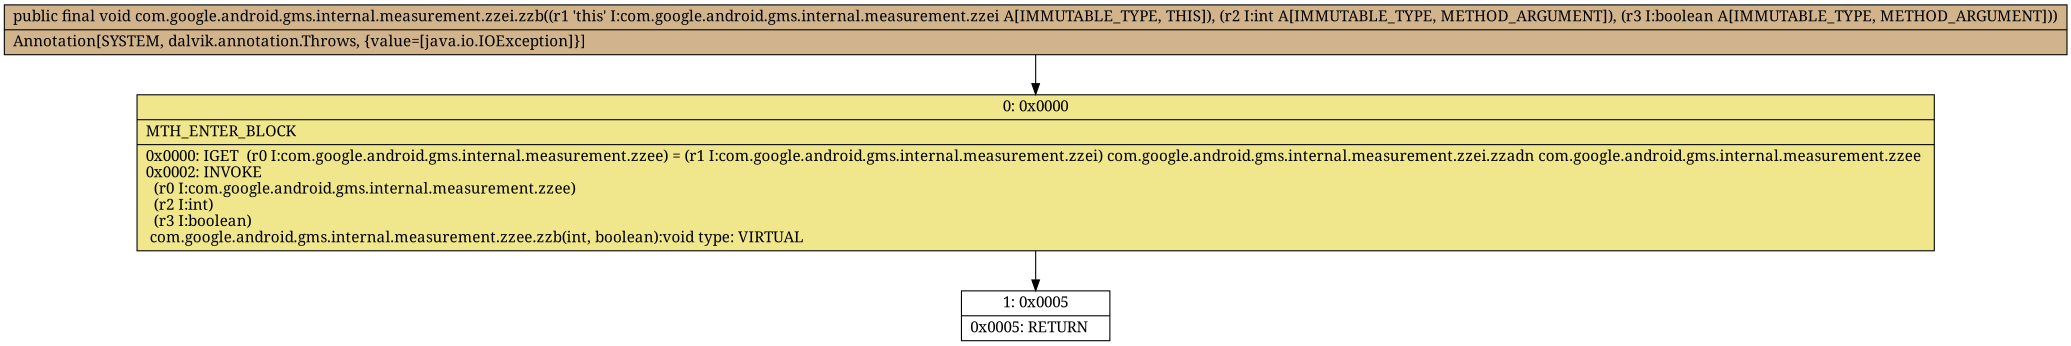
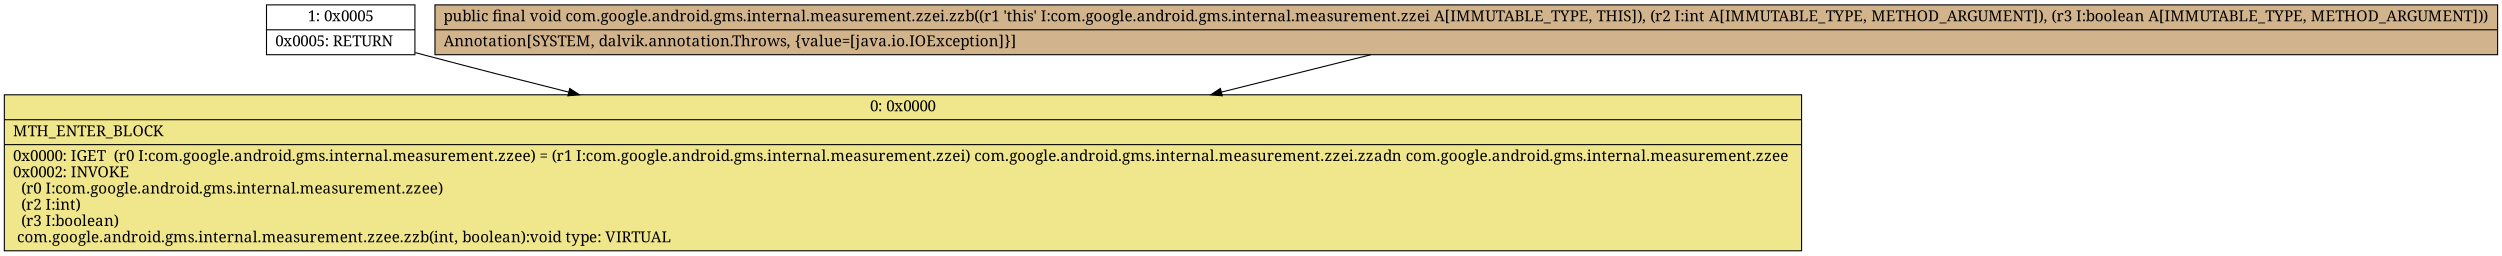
(1036, 265) -> (492, 73)
